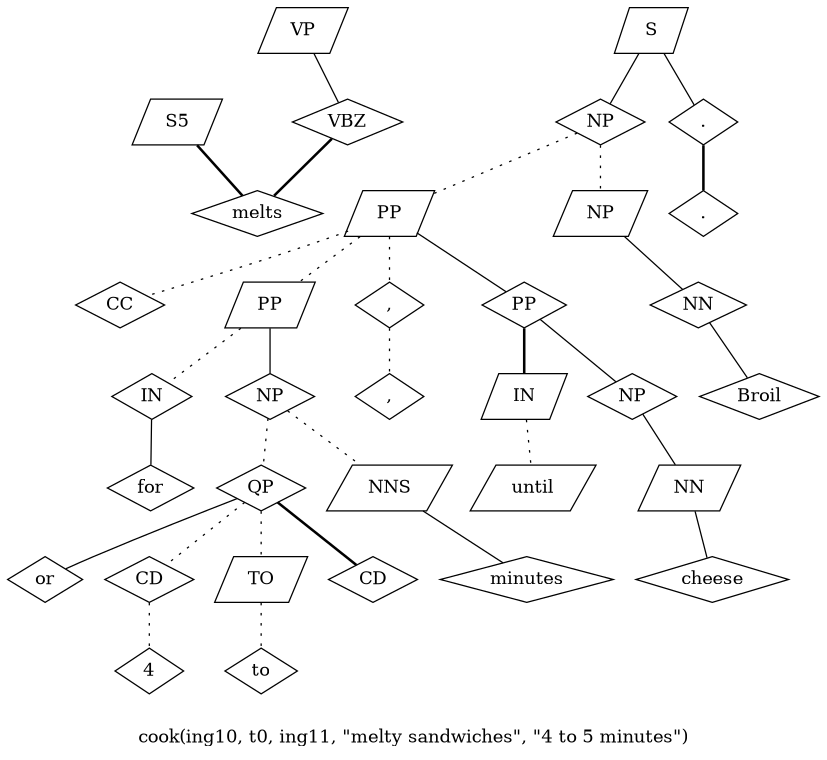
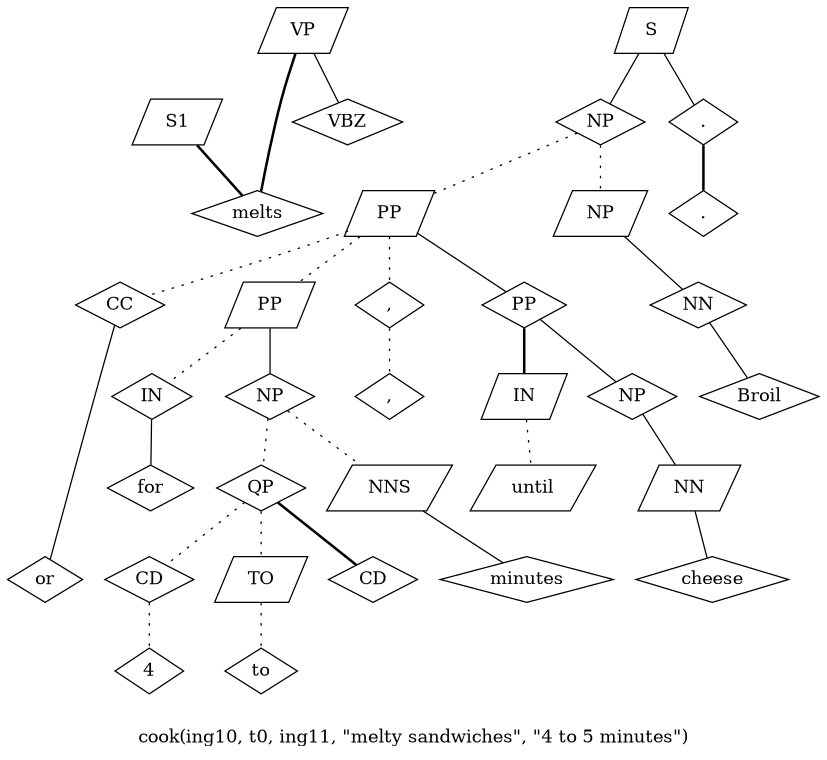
(177, 122) -> (177, 122)
(303, 167) -> (276, 122)
(151, 533) -> (82, 442)
